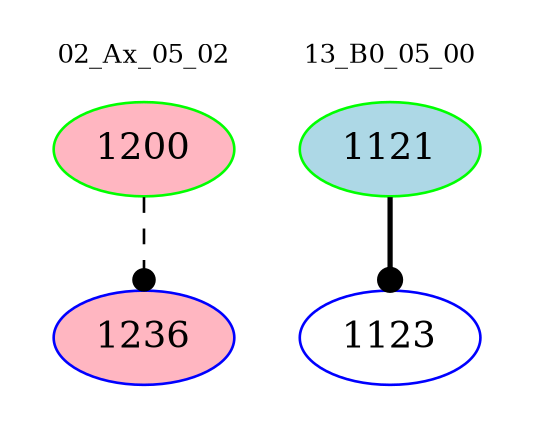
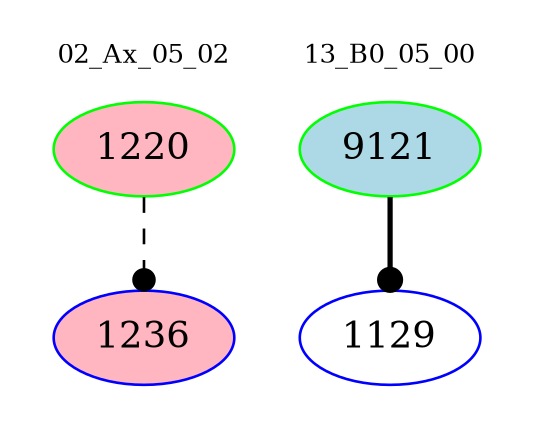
(144, 149) -> (144, 149)
(390, 149) -> (390, 149)
(390, 338) -> (390, 338)
